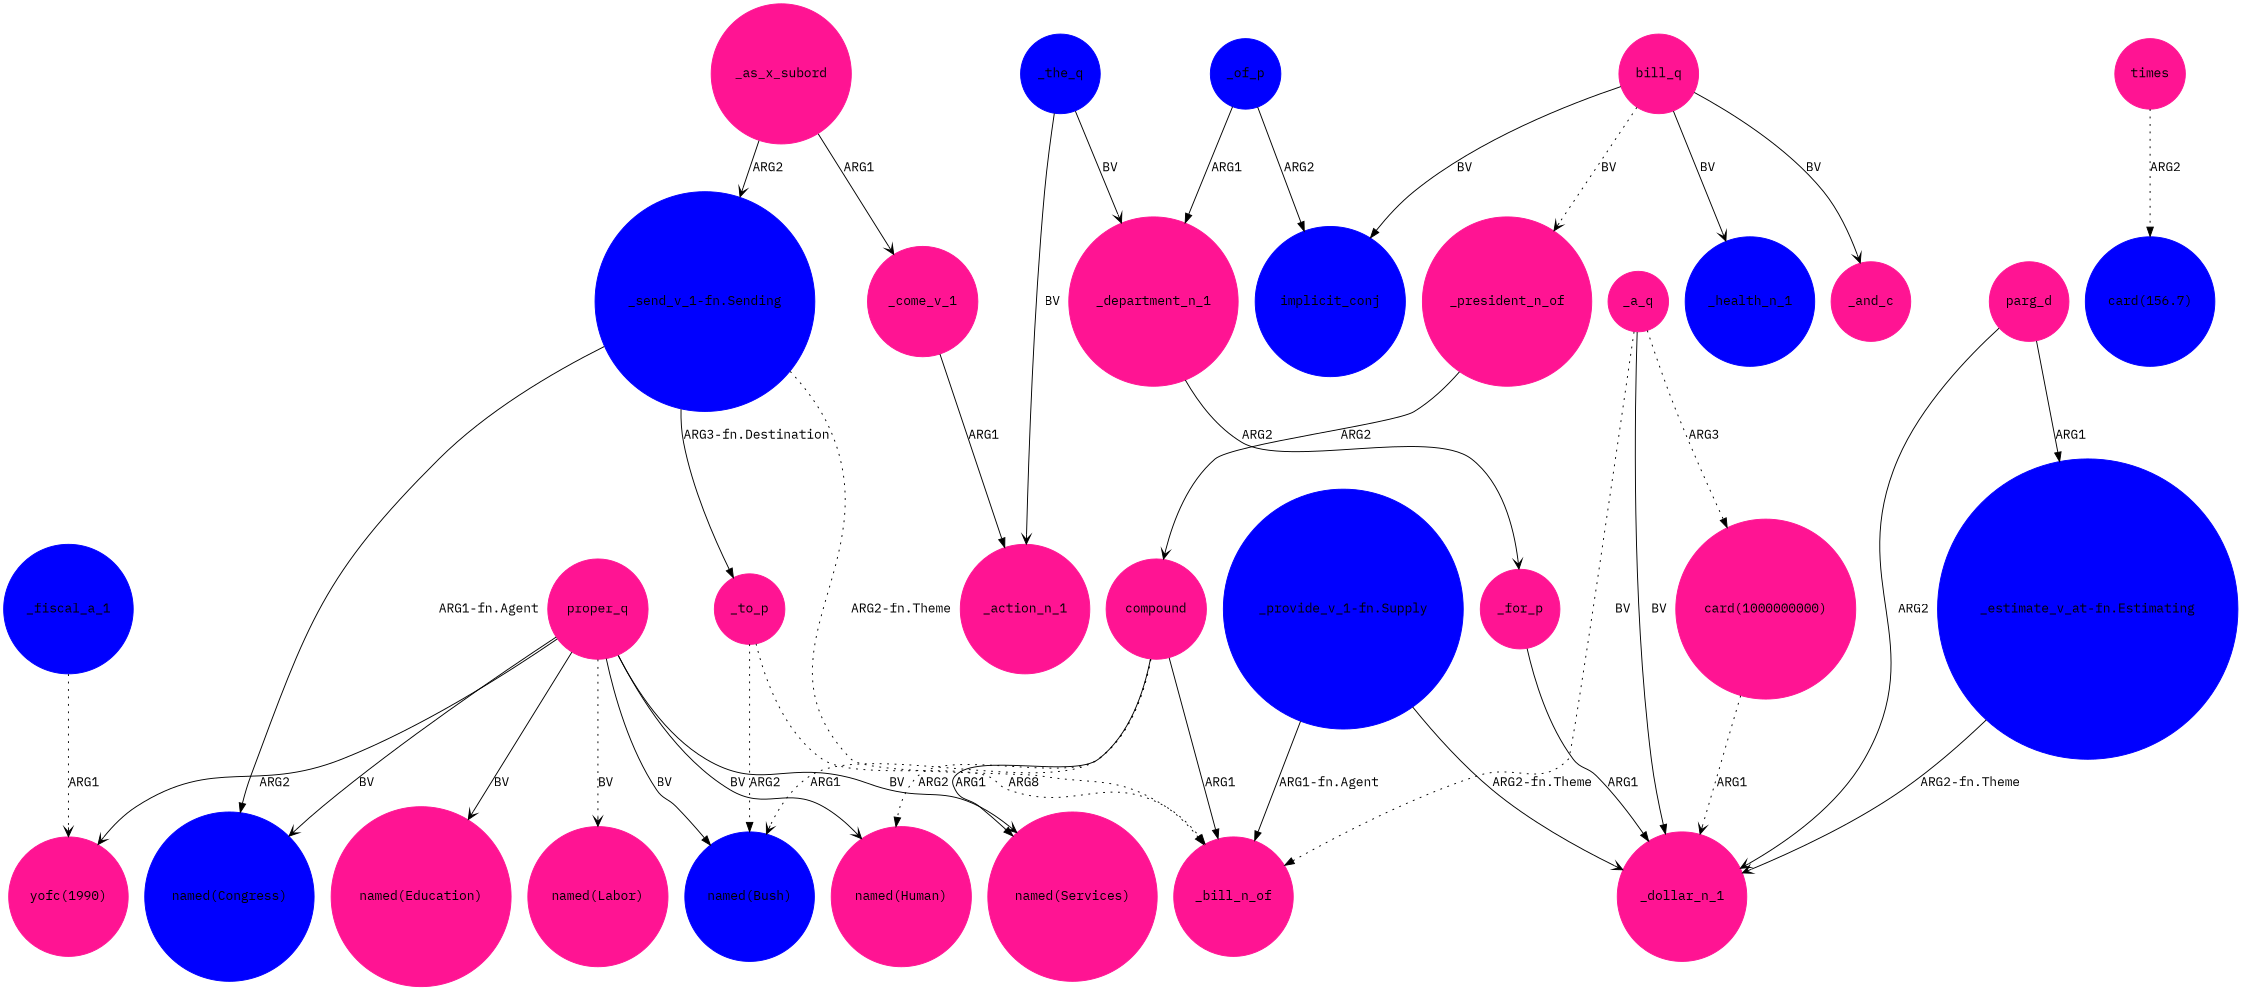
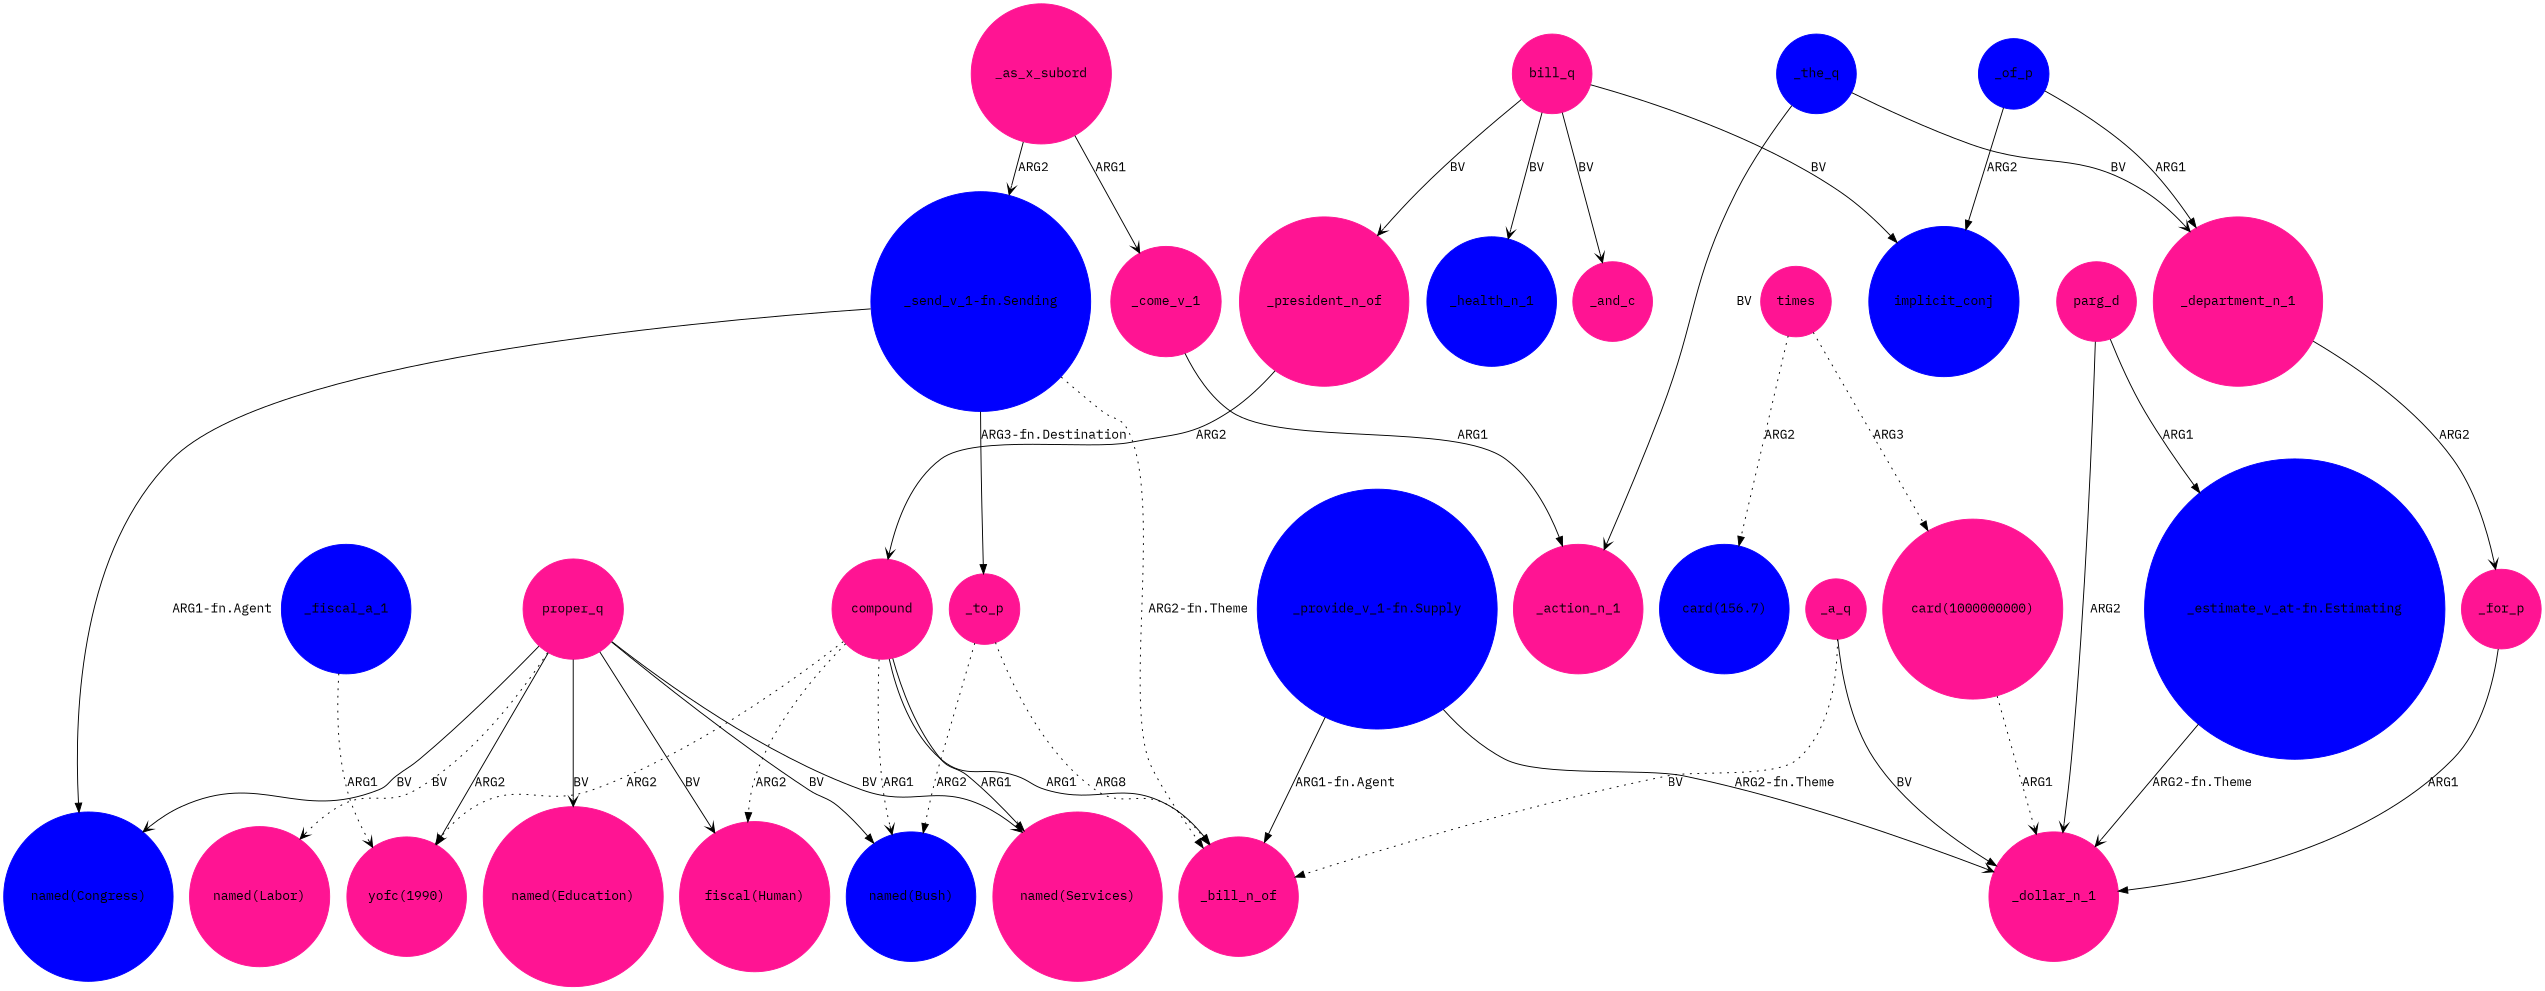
(1598, 165) -> (1450, 161)
(1682, 426) -> (1868, 427)
none -> (651, 765)
(901, 897) -> (755, 897)
